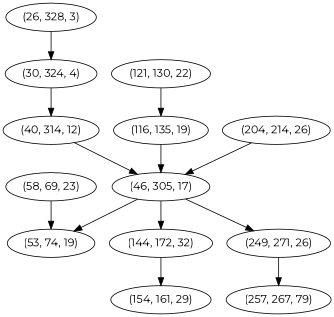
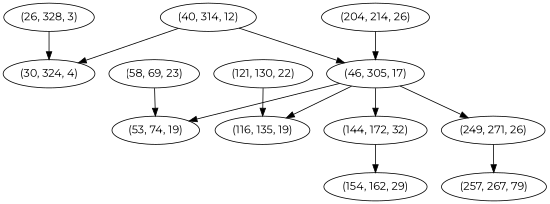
(51, 98) -> (132, 44)
(161, 155) -> (323, 100)
(161, 300) -> (375, 187)
